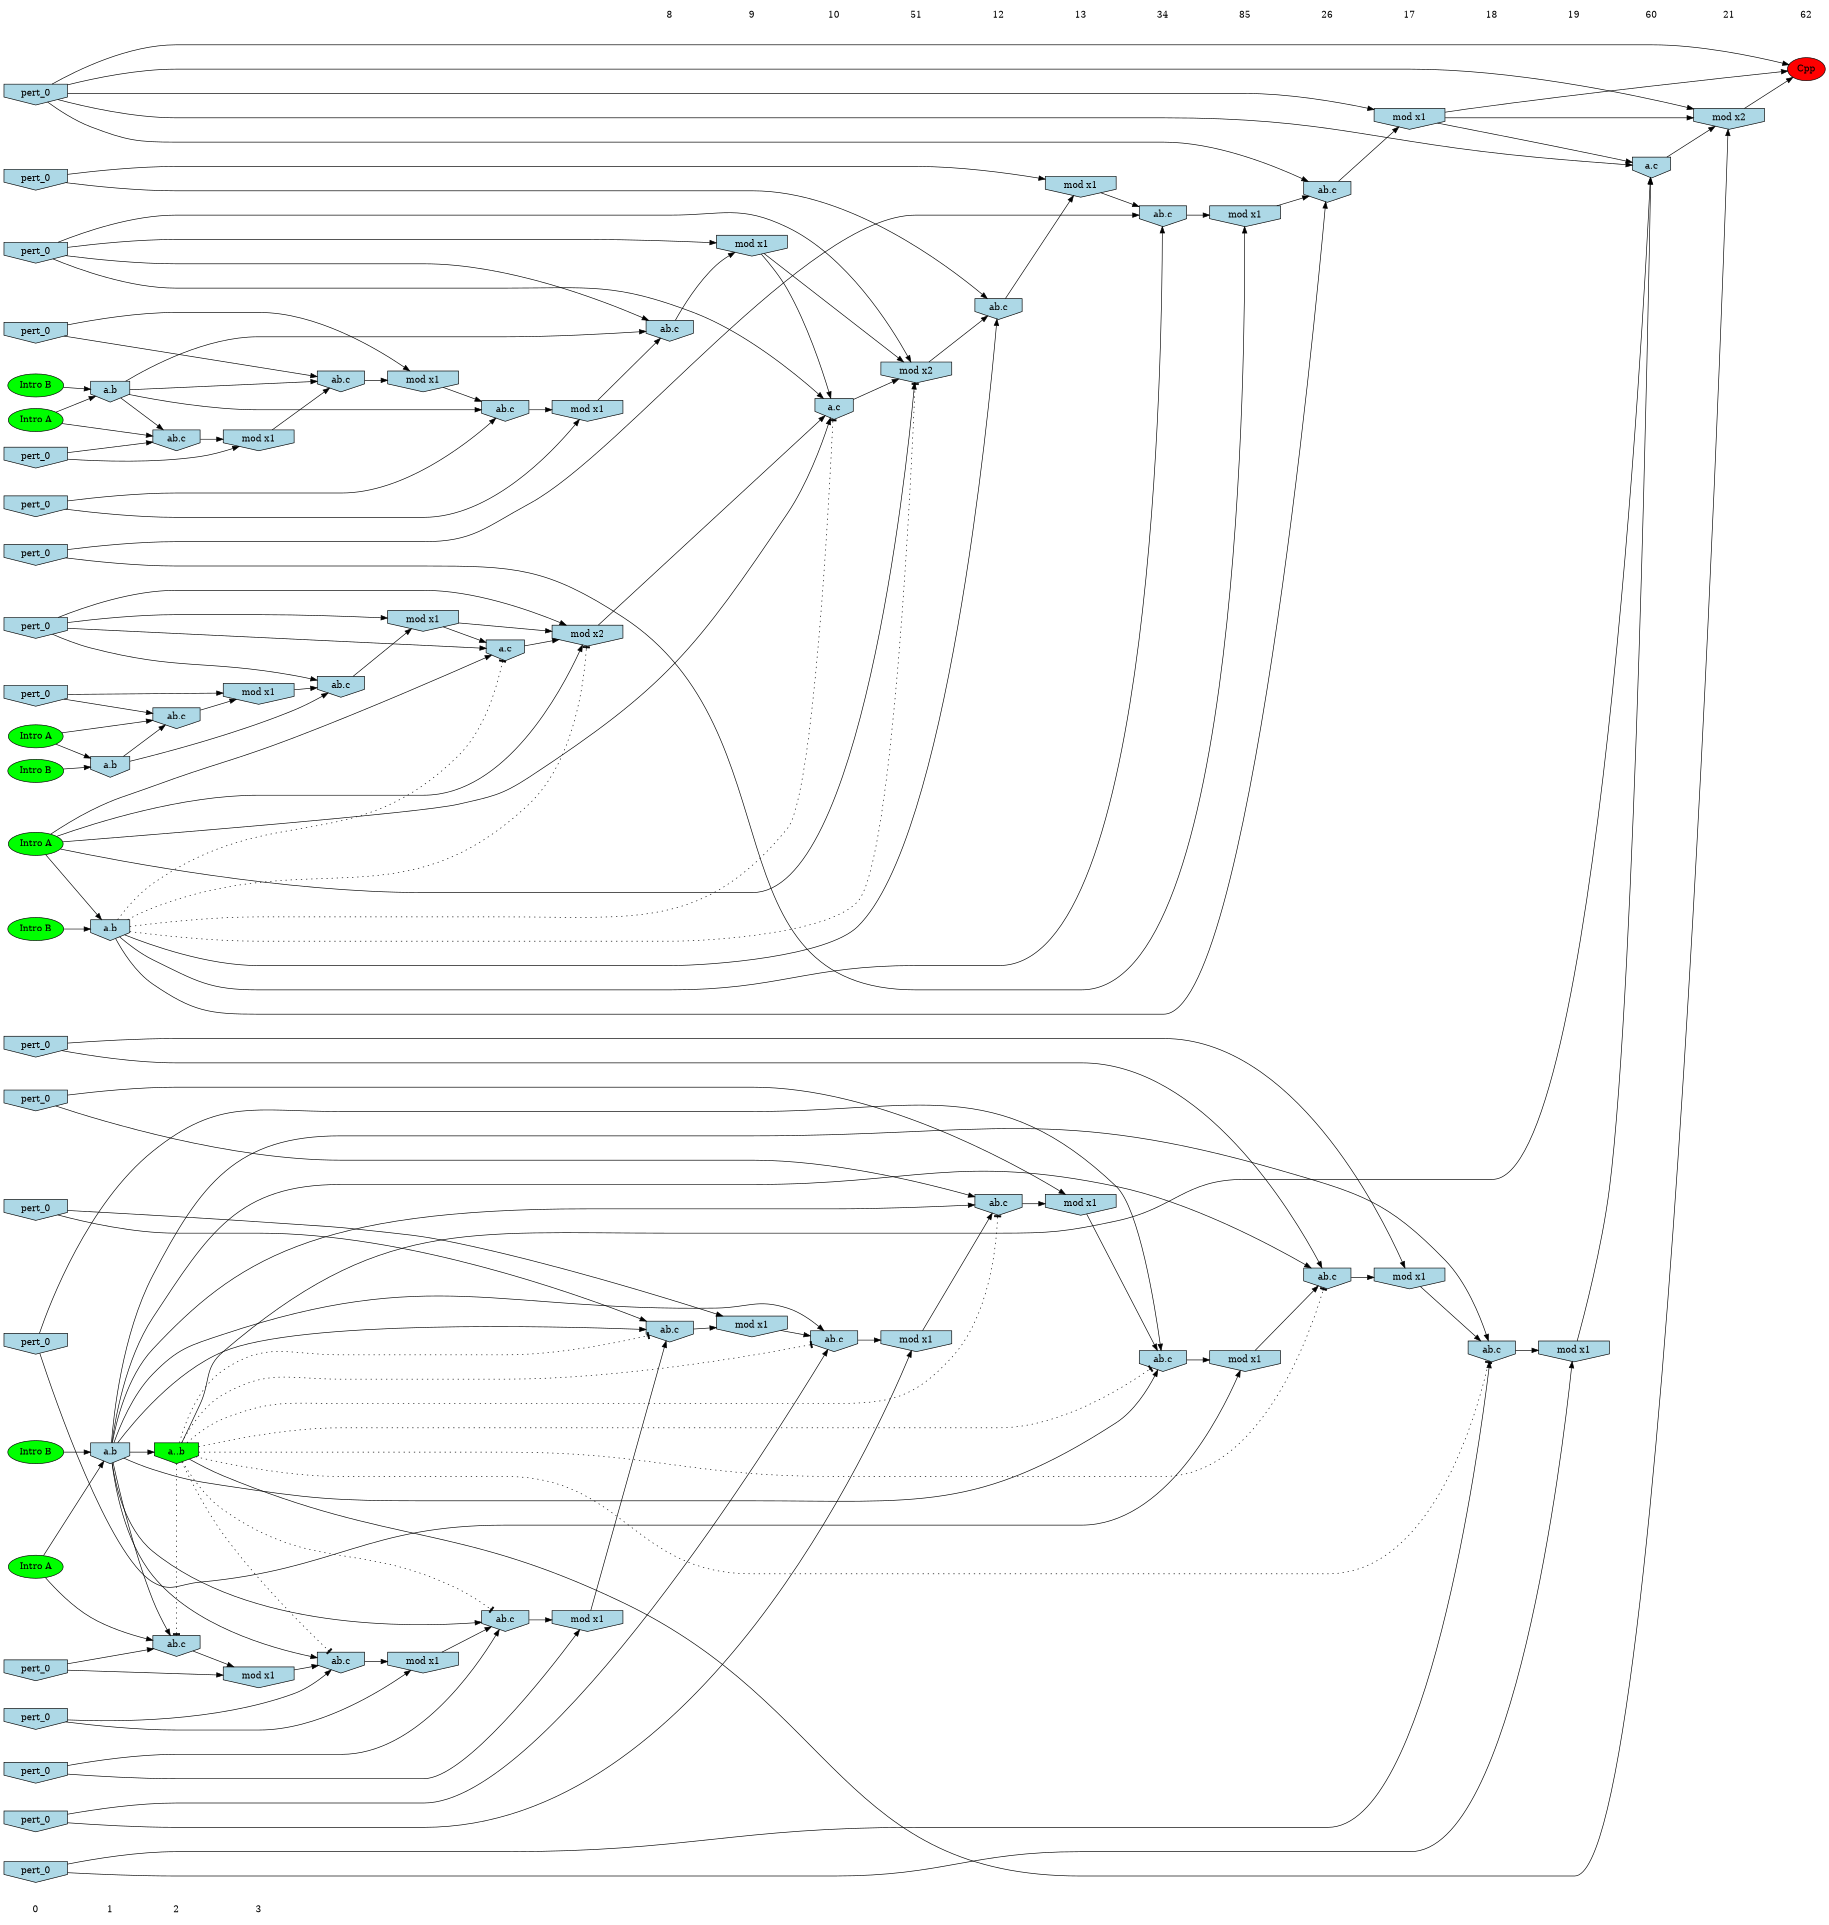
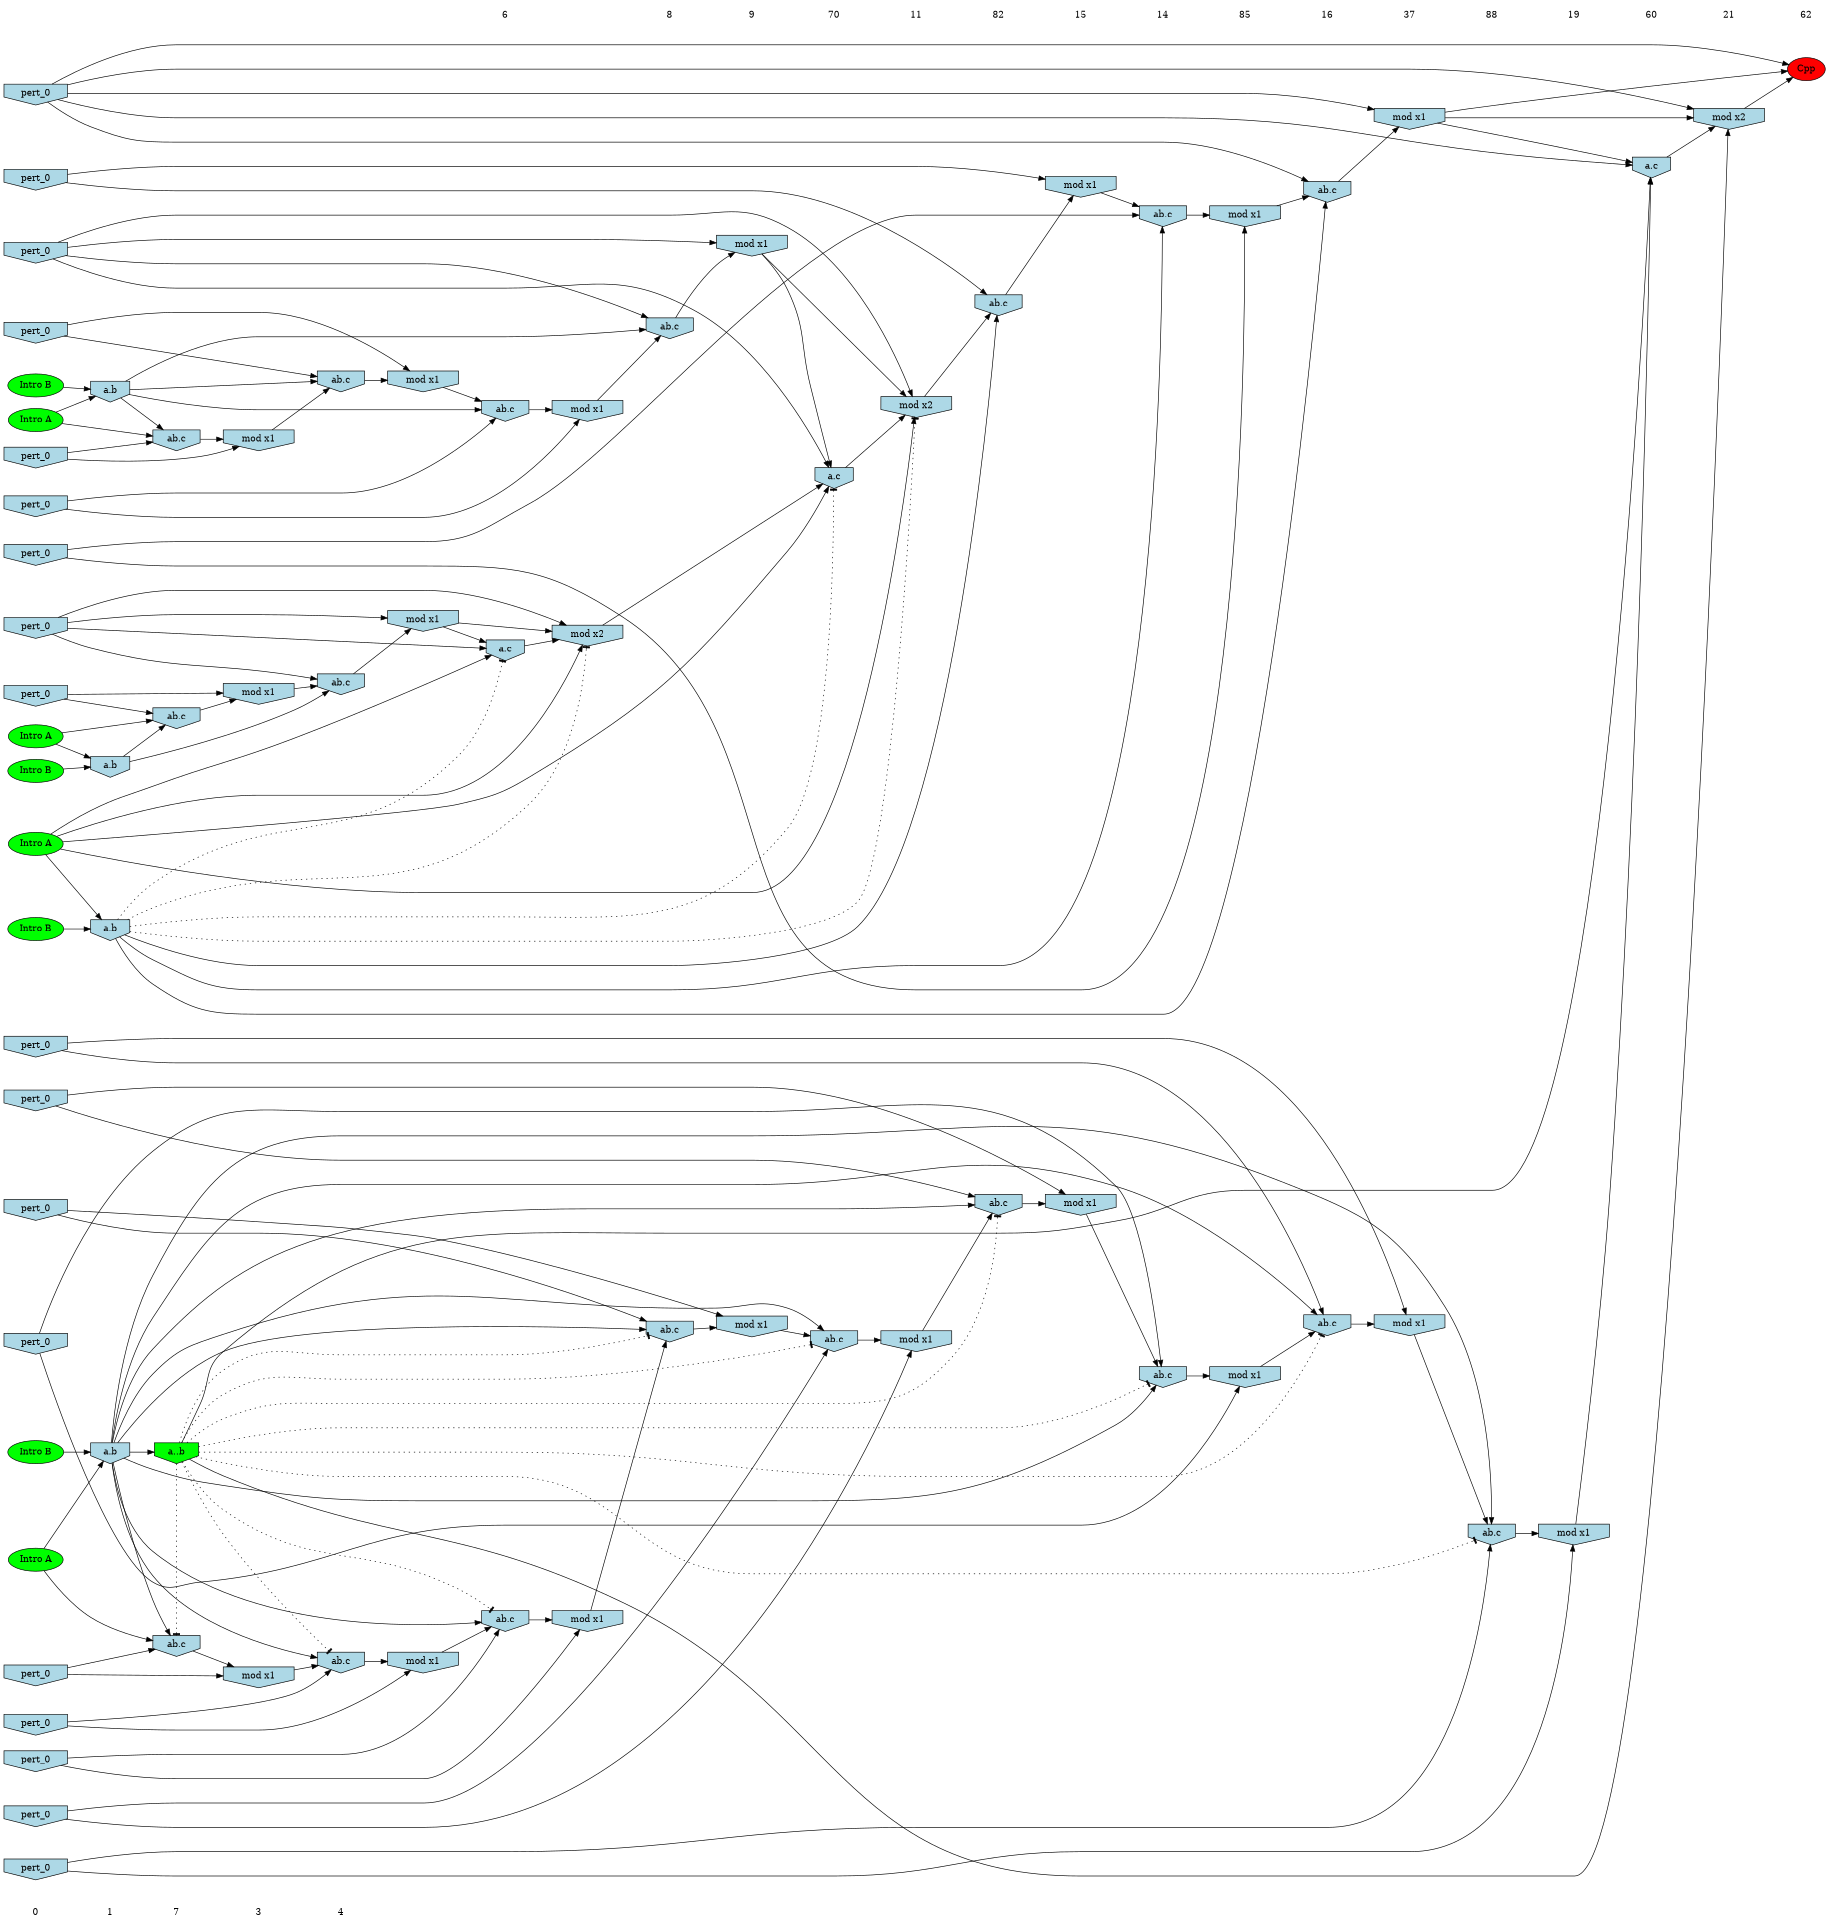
none -> (505, 15)
(834, 15) -> (834, 15)
(916, 15) -> (916, 15)
(999, 15) -> (999, 15)
(1081, 15) -> (1081, 15)
(1163, 15) -> (1163, 15)
(1327, 15) -> (1327, 15)
(1410, 15) -> (1410, 15)
(1492, 15) -> (1492, 15)
(176, 1910) -> (176, 1913)
none -> (341, 1913)
